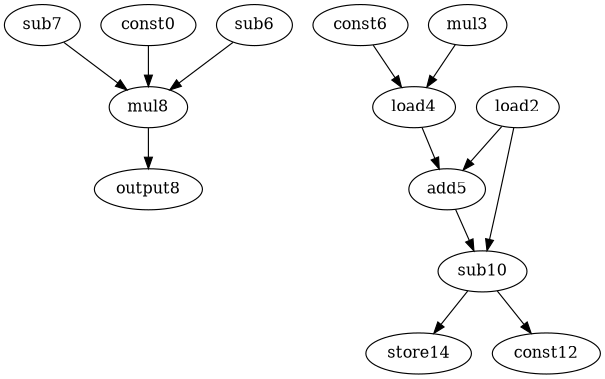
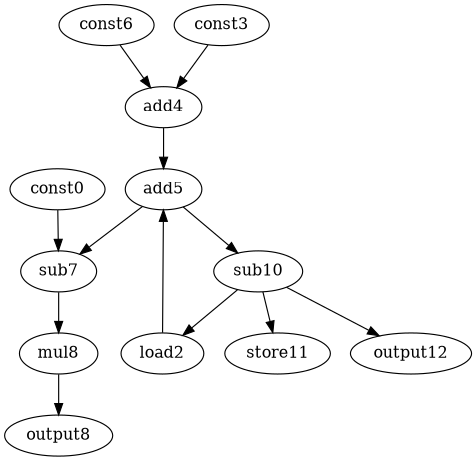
(254, 25) -> none
(468, 25) -> (222, 25)
(148, 61) -> (58, 225)
(414, 107) -> (164, 107)
(502, 184) -> (215, 309)
none -> (116, 227)
(419, 353) -> (278, 353)
(546, 353) -> (411, 353)
